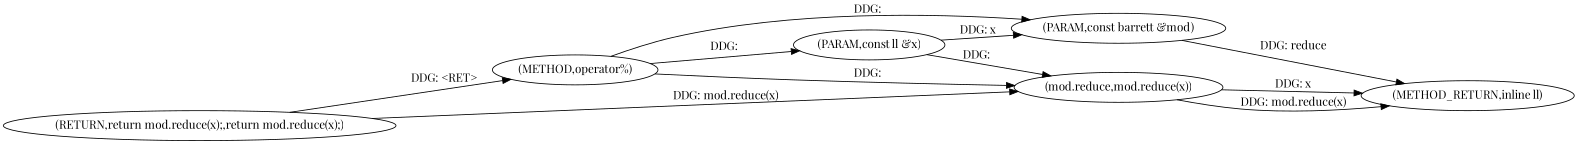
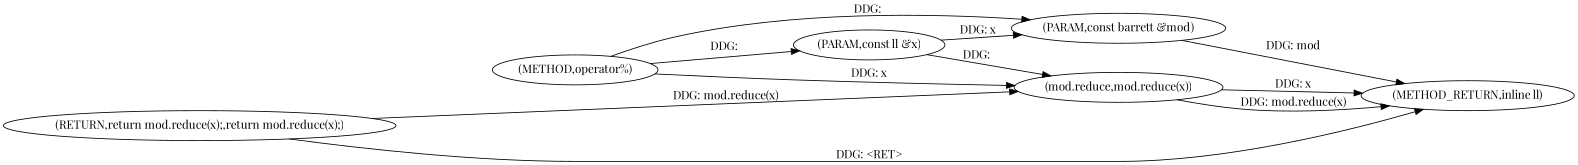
(1293, 46) -> (1293, 46)
(869, 74) -> (869, 74)
(396, 96) -> (854, 161)
